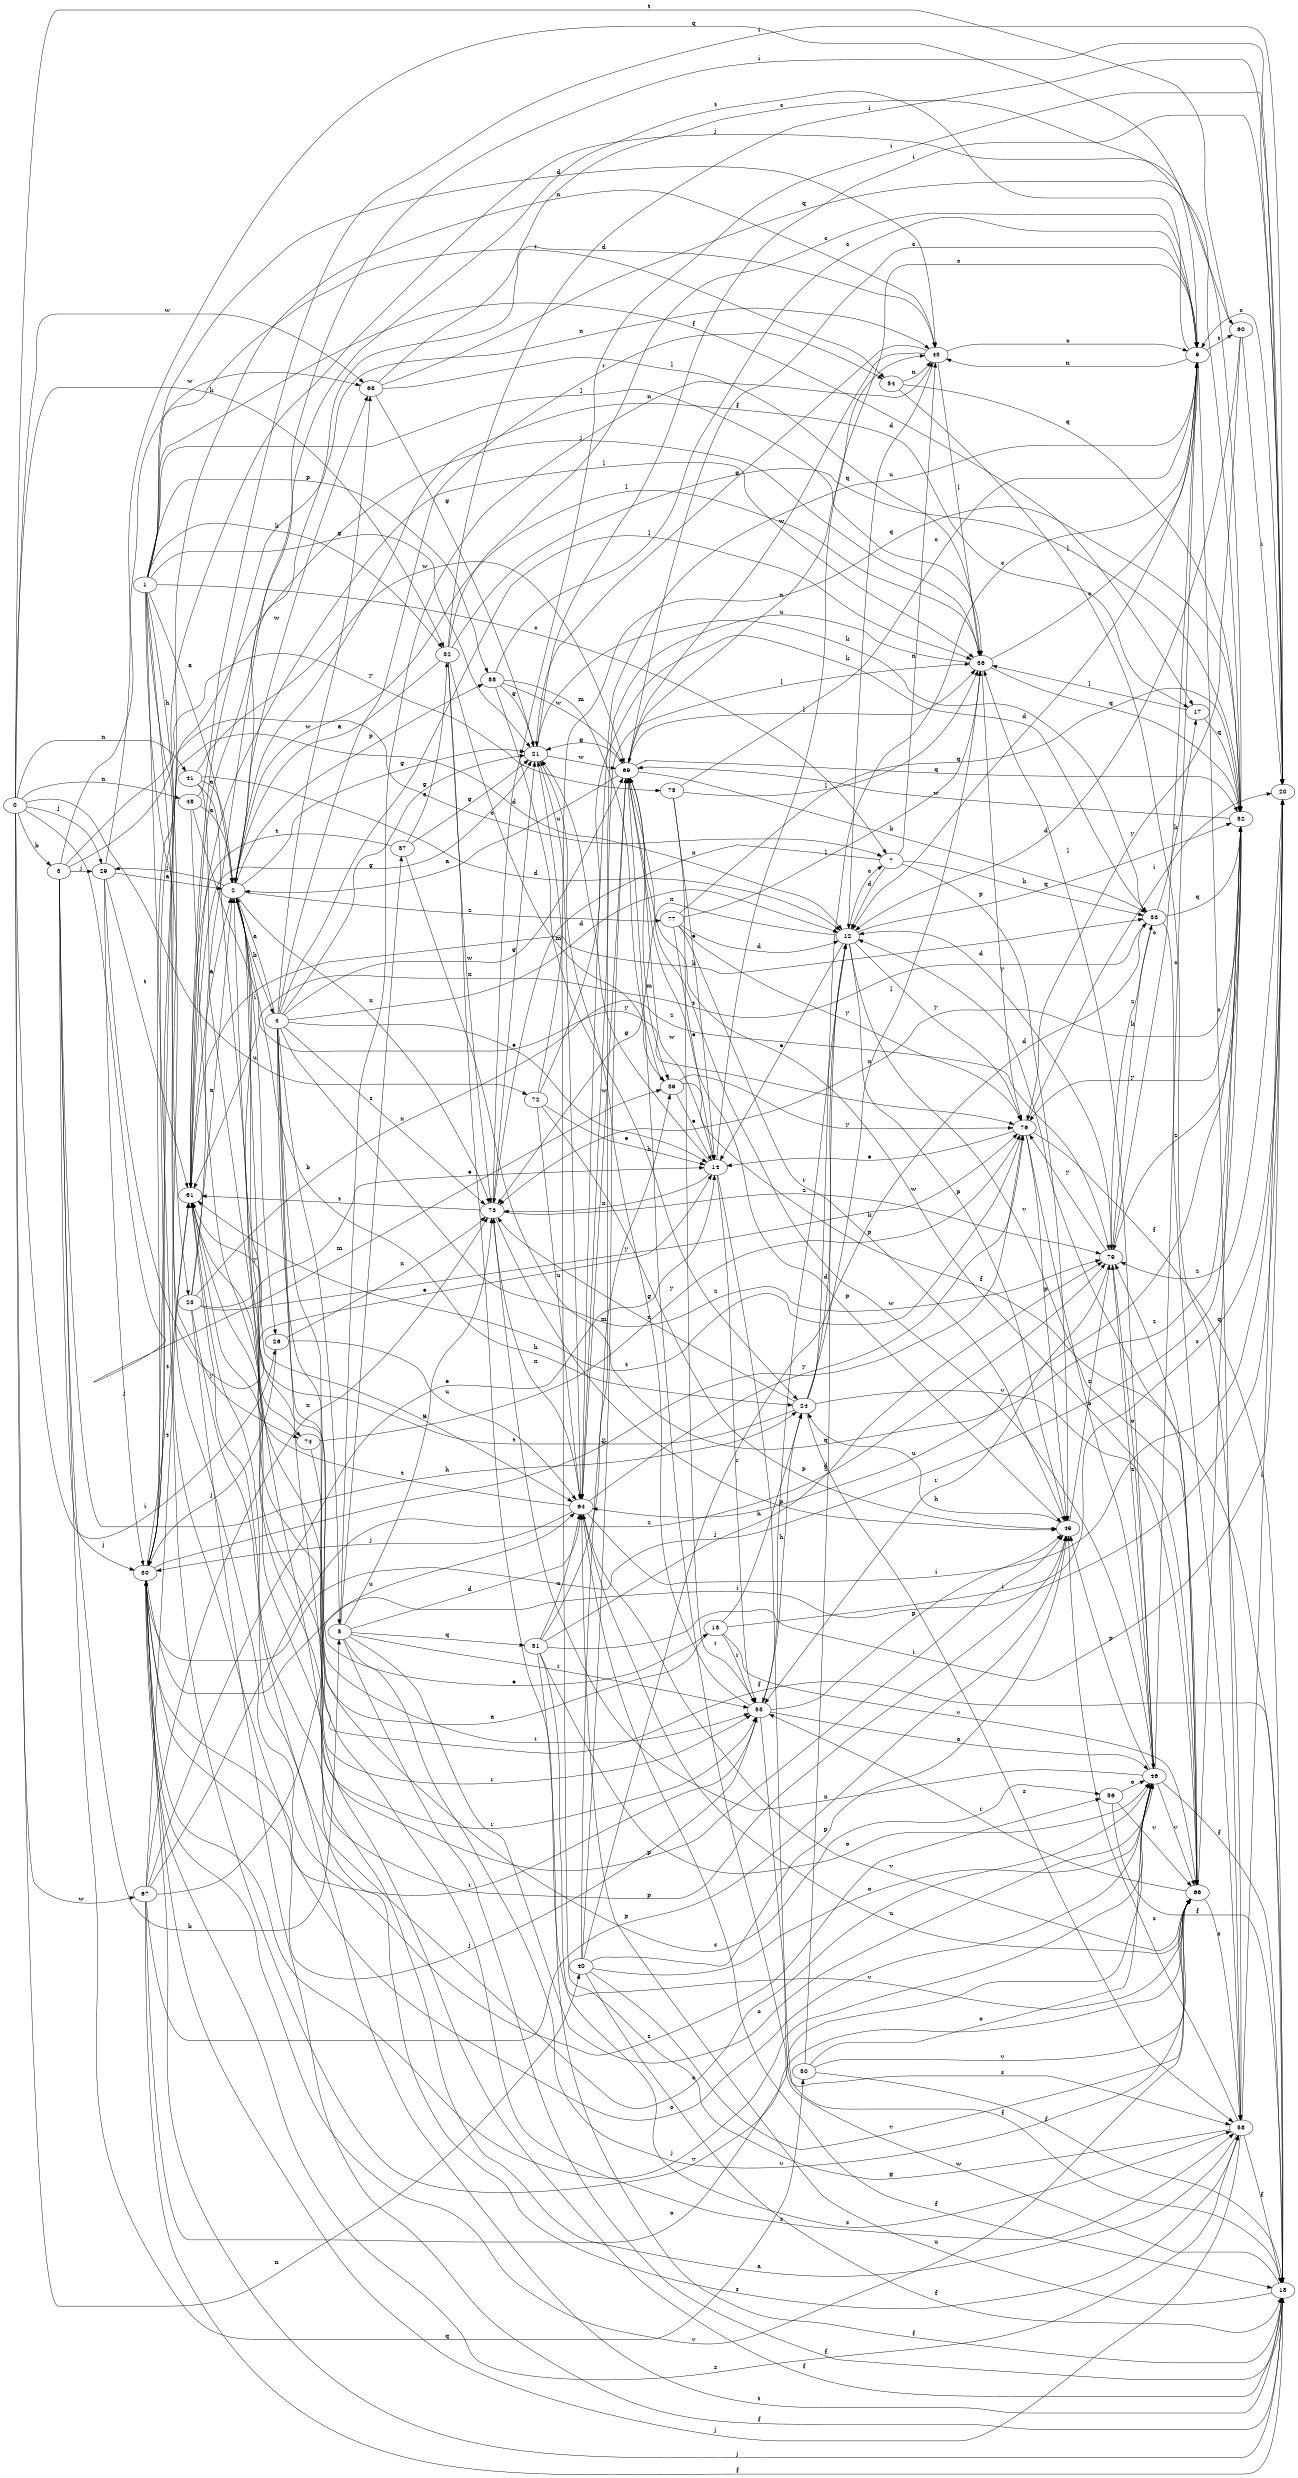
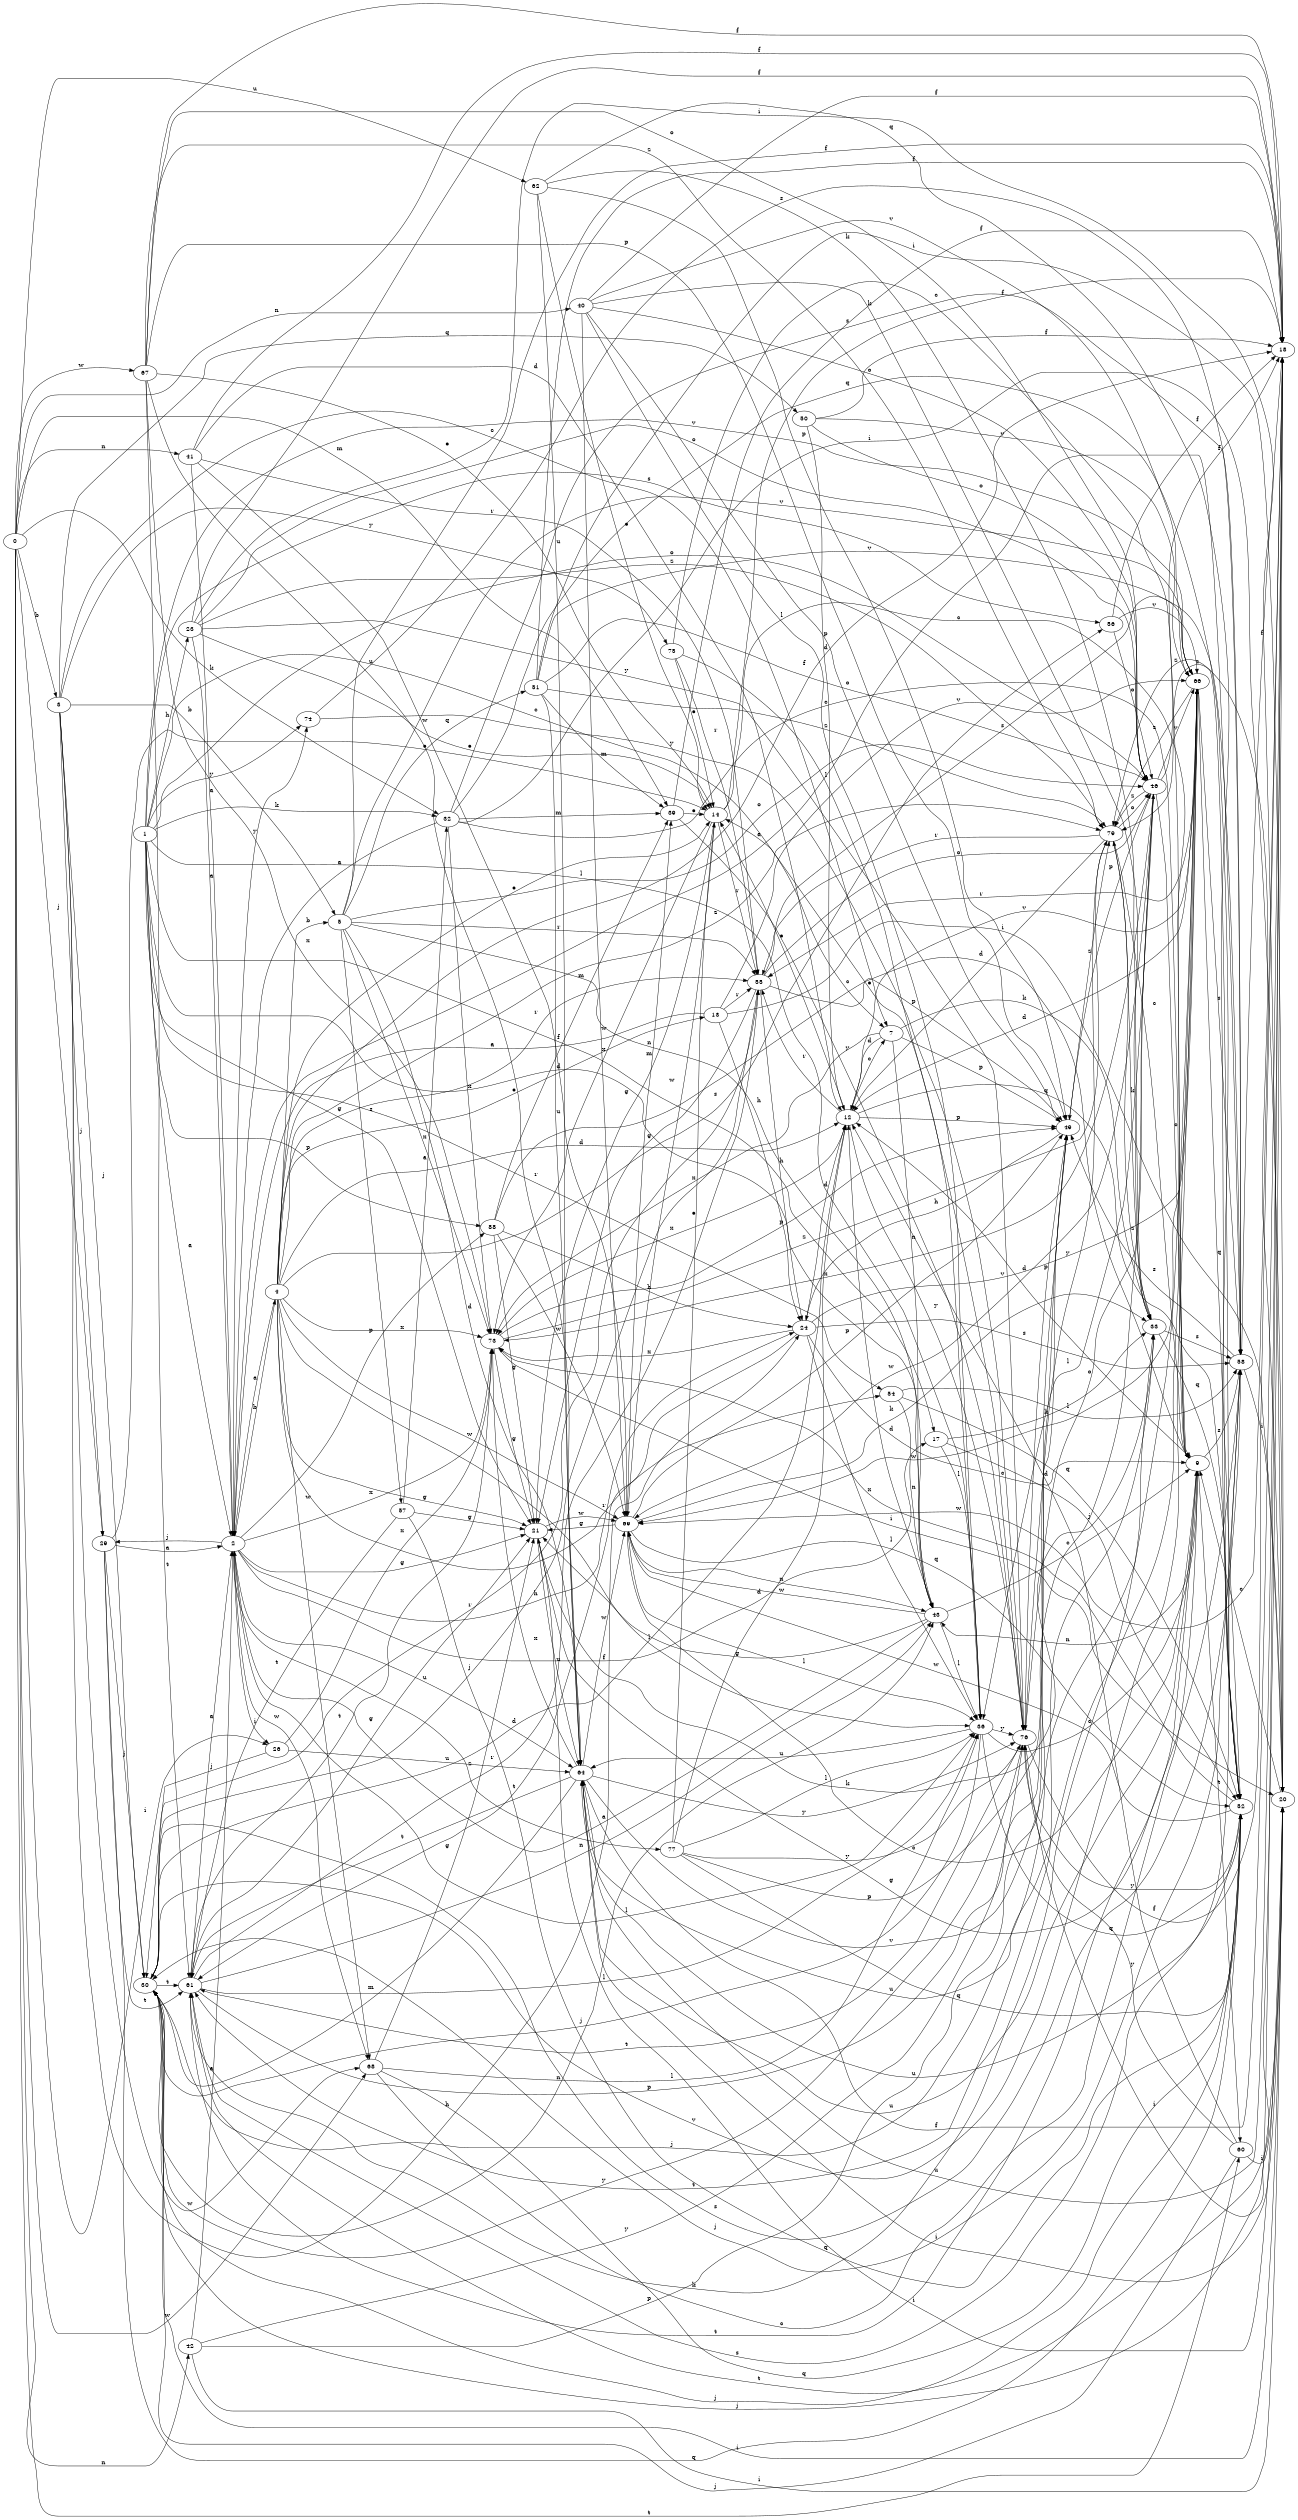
(604, 247) -> (604, 1817)
(1219, 732) -> (1090, 1516)
(190, 802) -> (190, 2346)
(1179, 823) -> (1063, 1408)
(445, 870) -> none
(536, 1100) -> (536, 186)
(371, 1540) -> (371, 1987)
